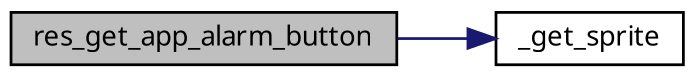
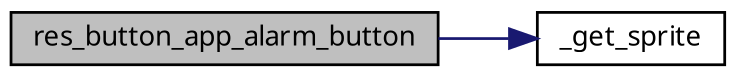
(204, 39) -> (225, 39)
